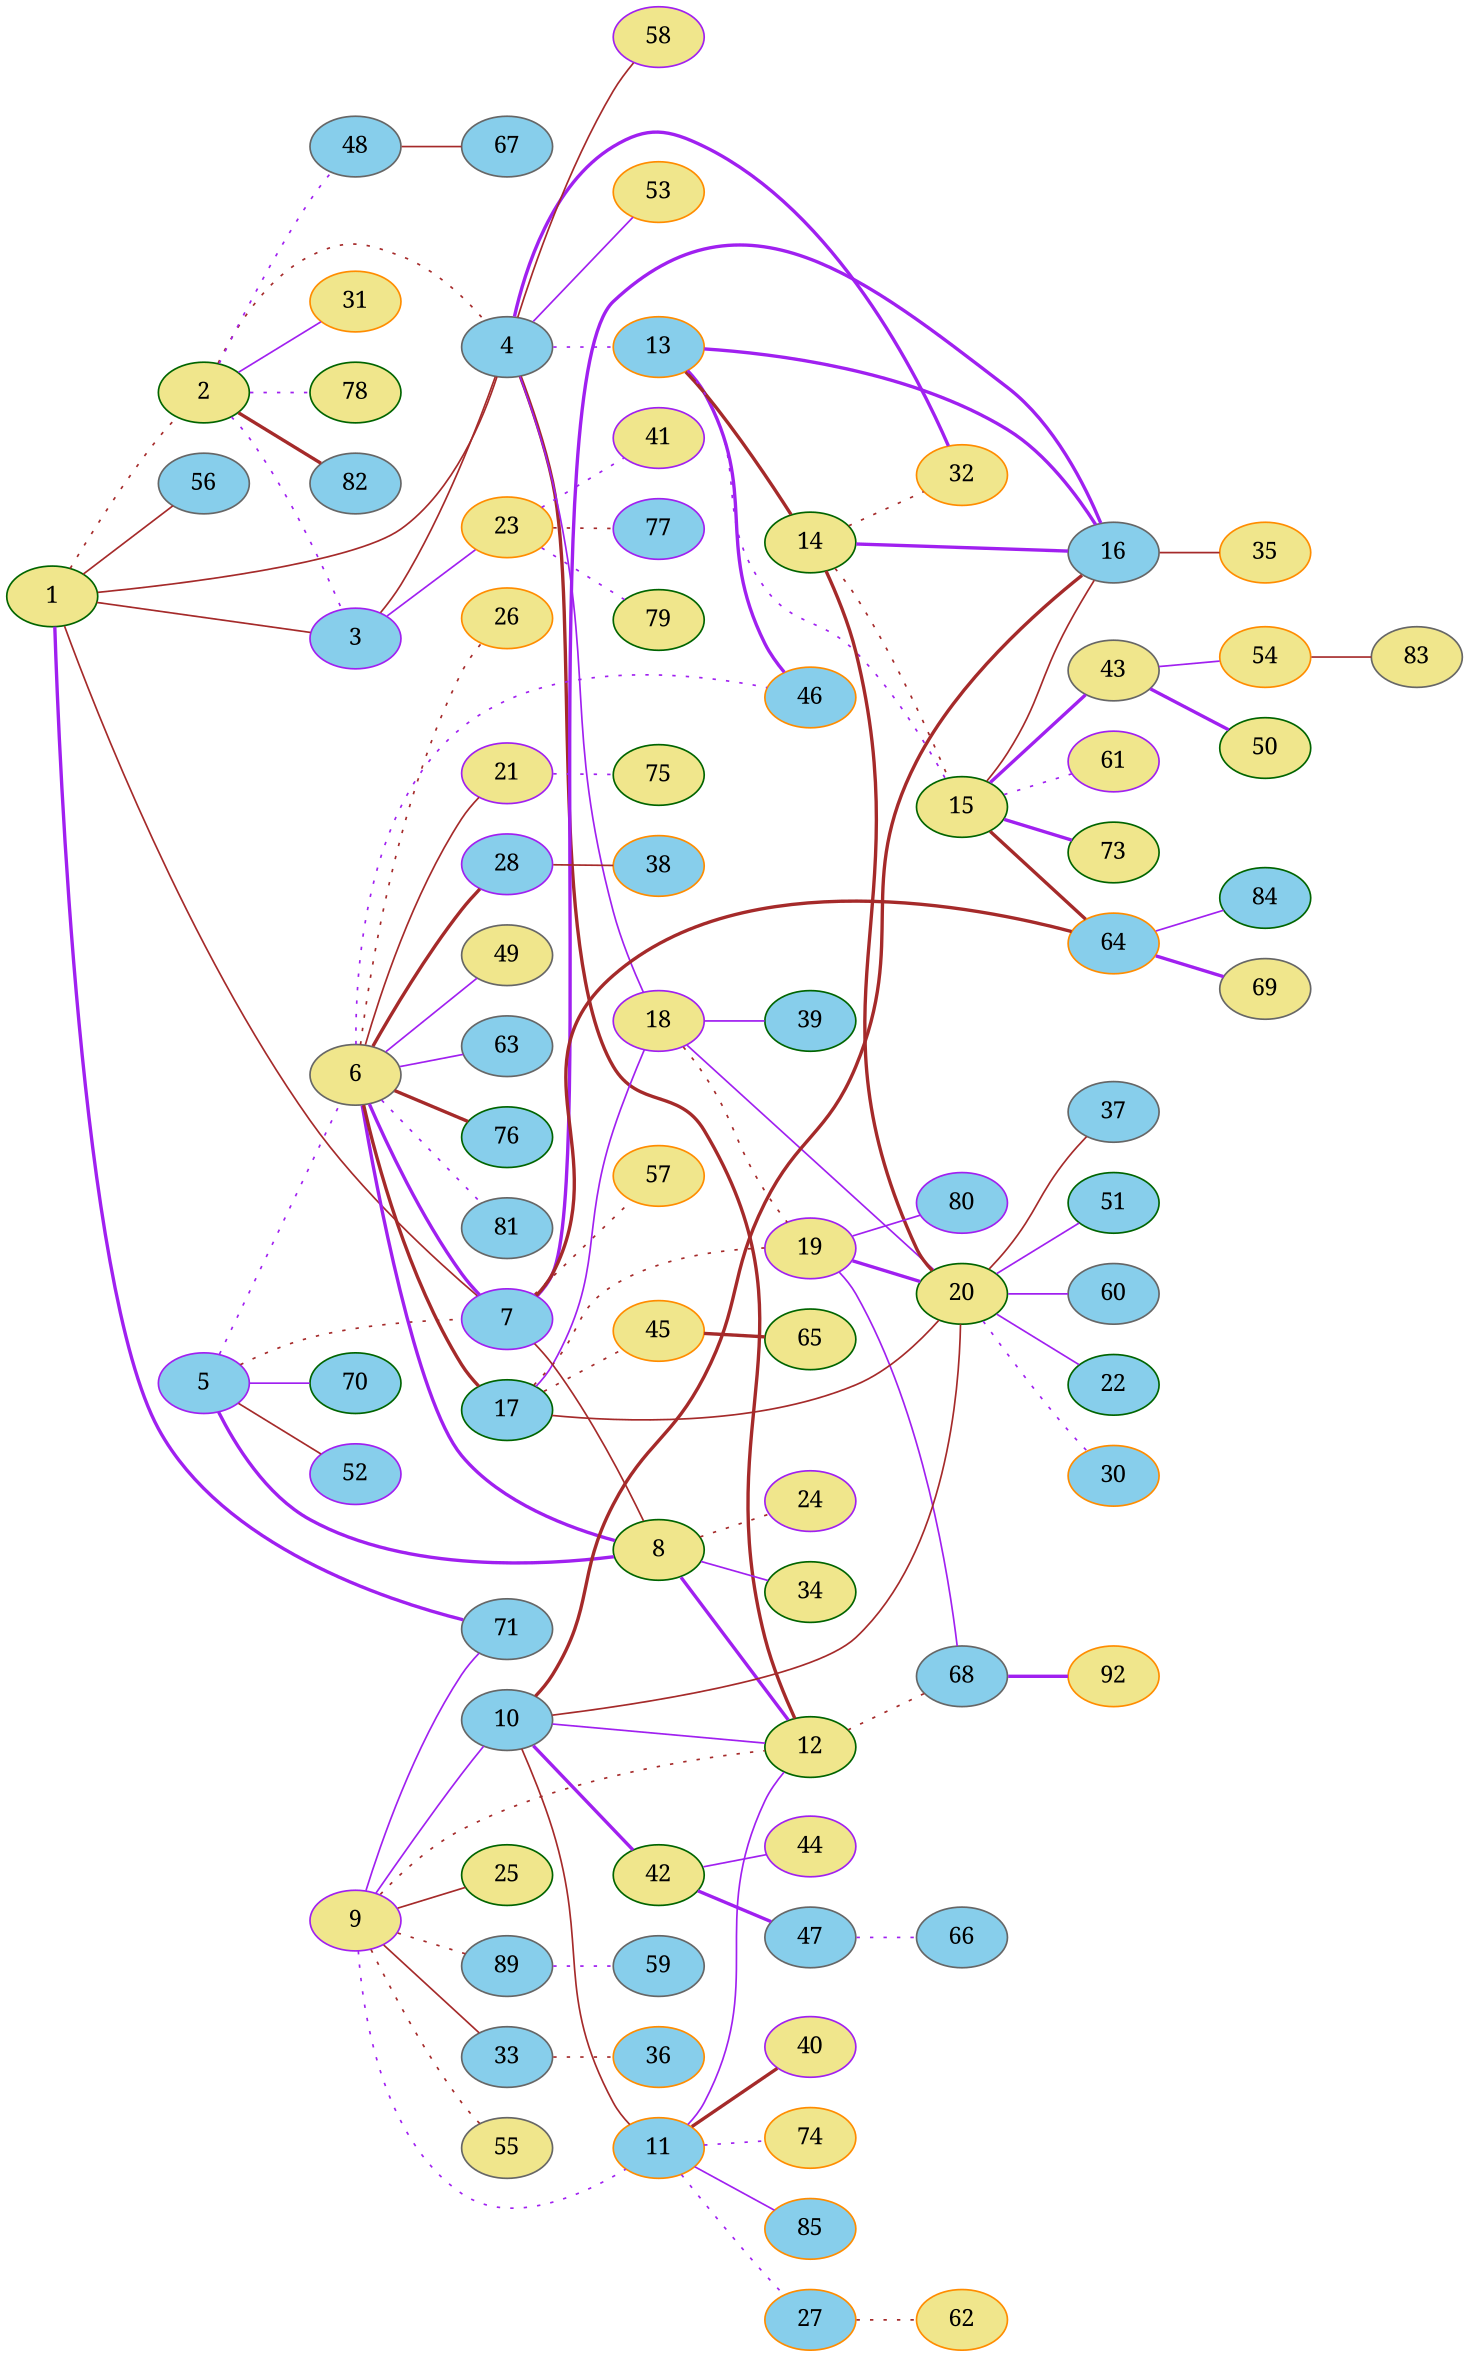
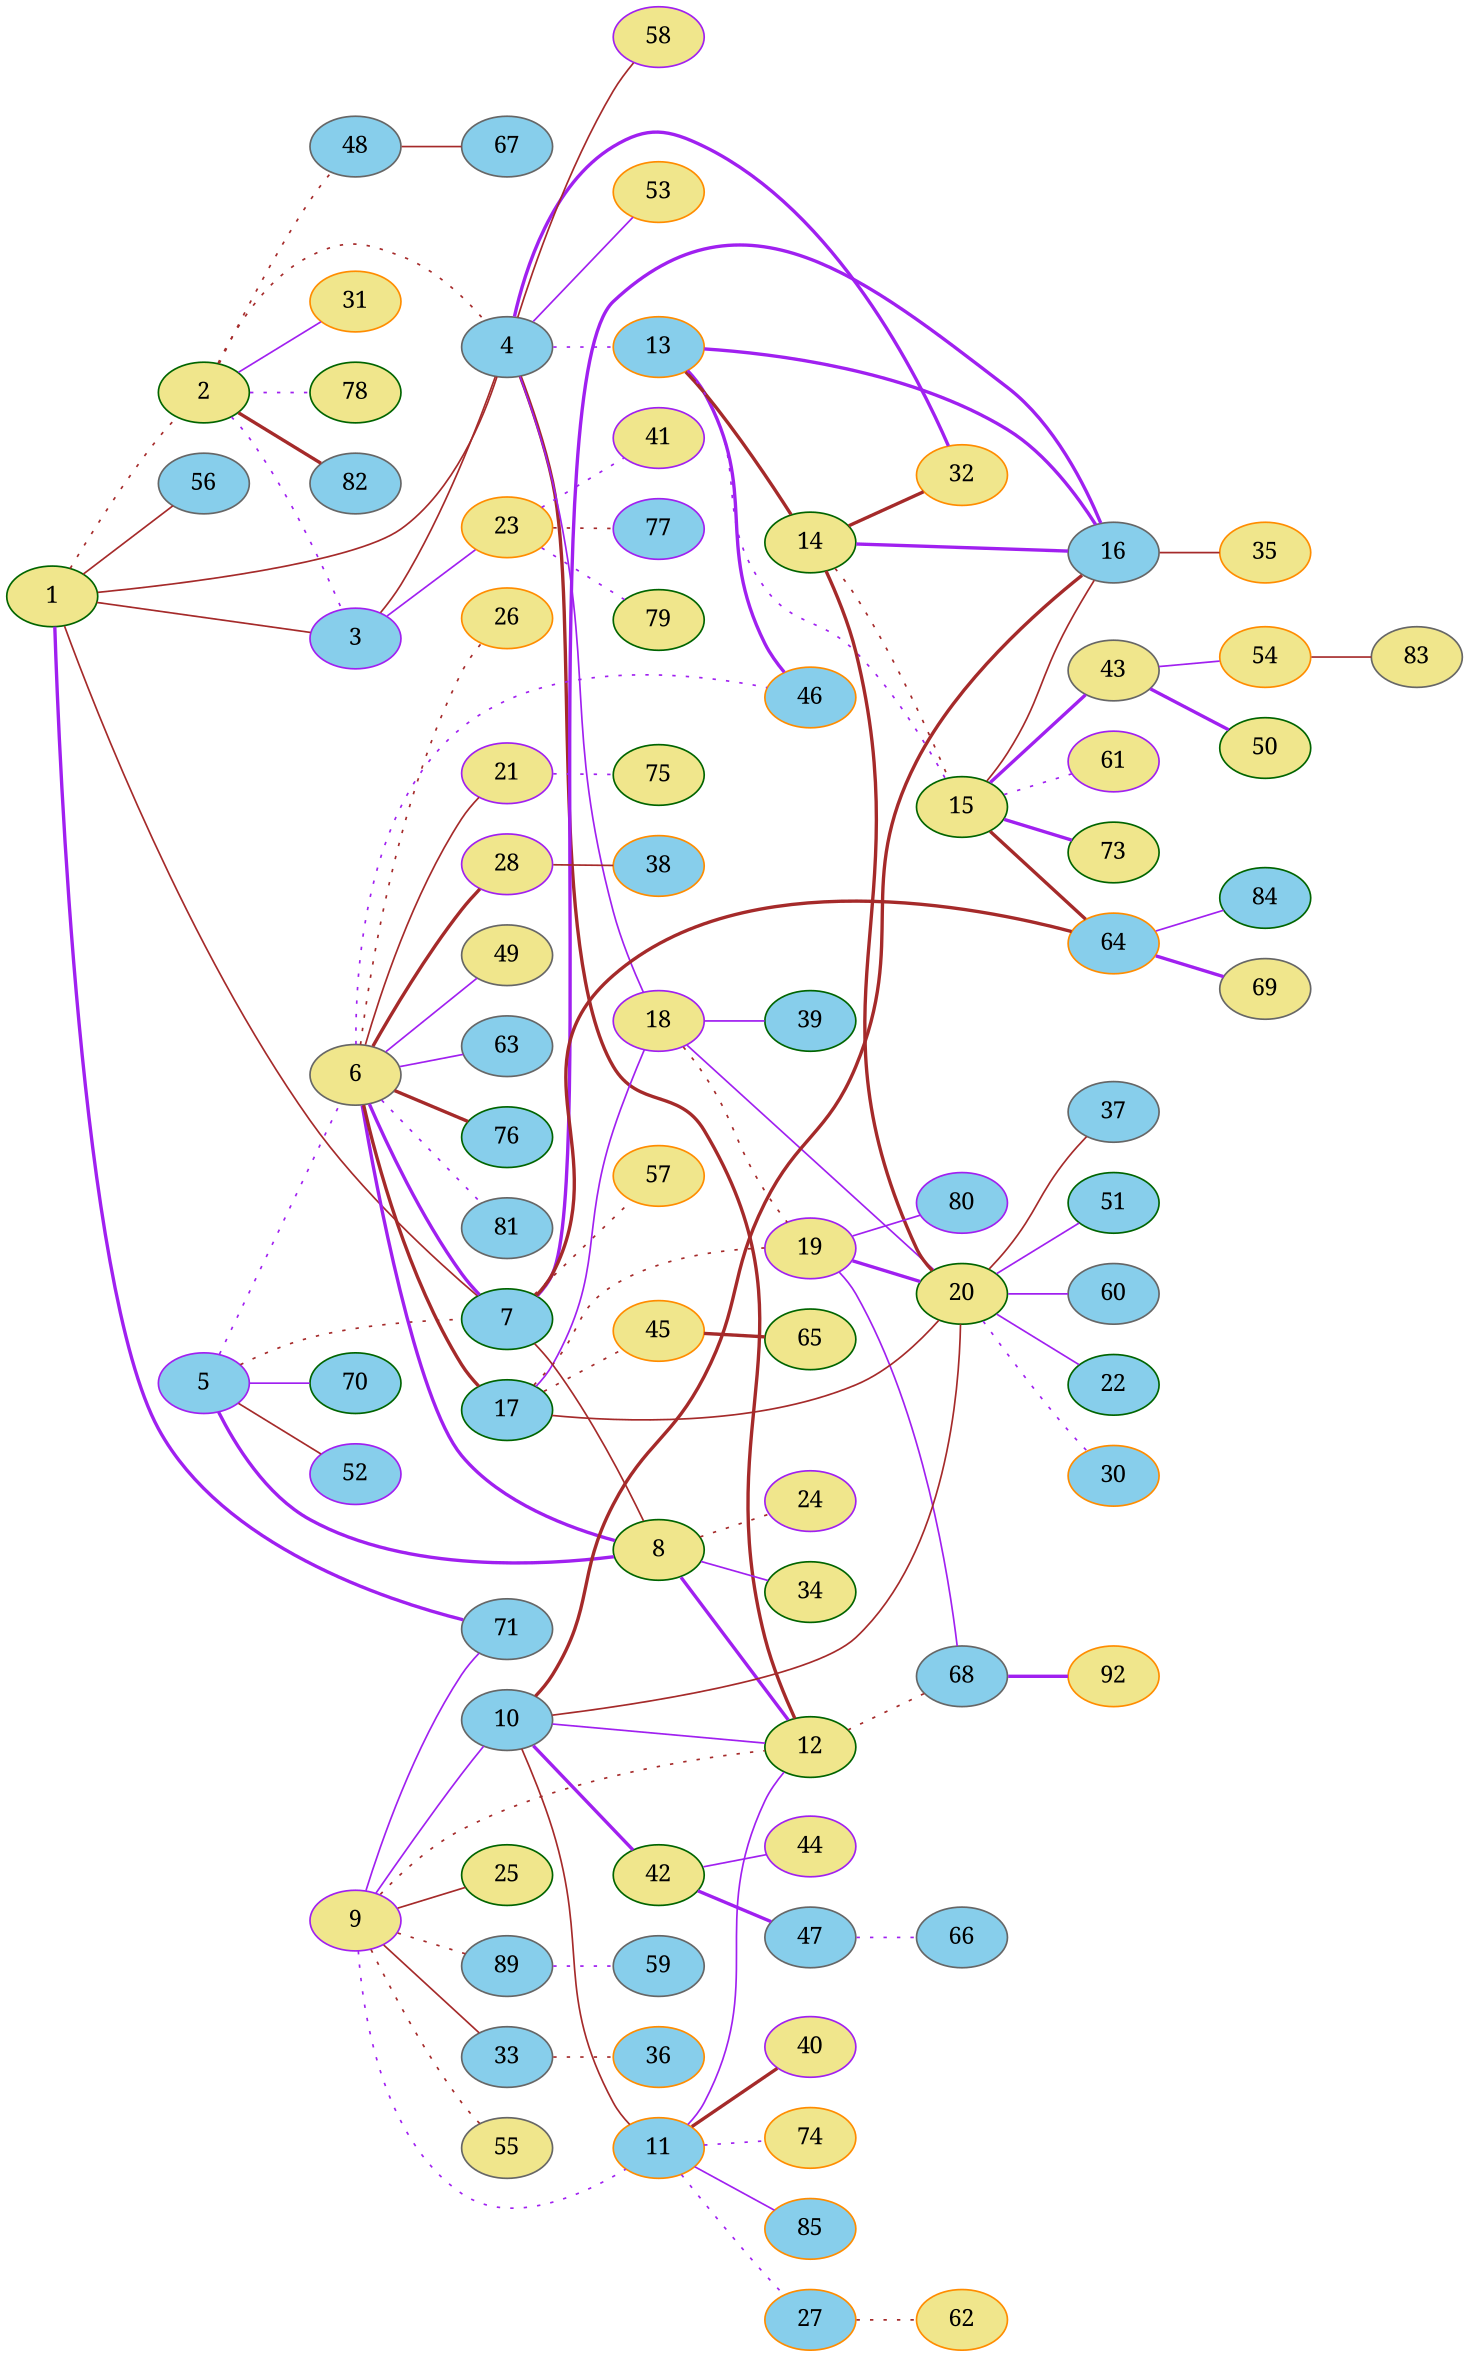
(270, 265) -> (270, 265)
(886, 509) -> (886, 509)
(507, 864) -> (507, 864)
(507, 1319) -> (507, 1319)
